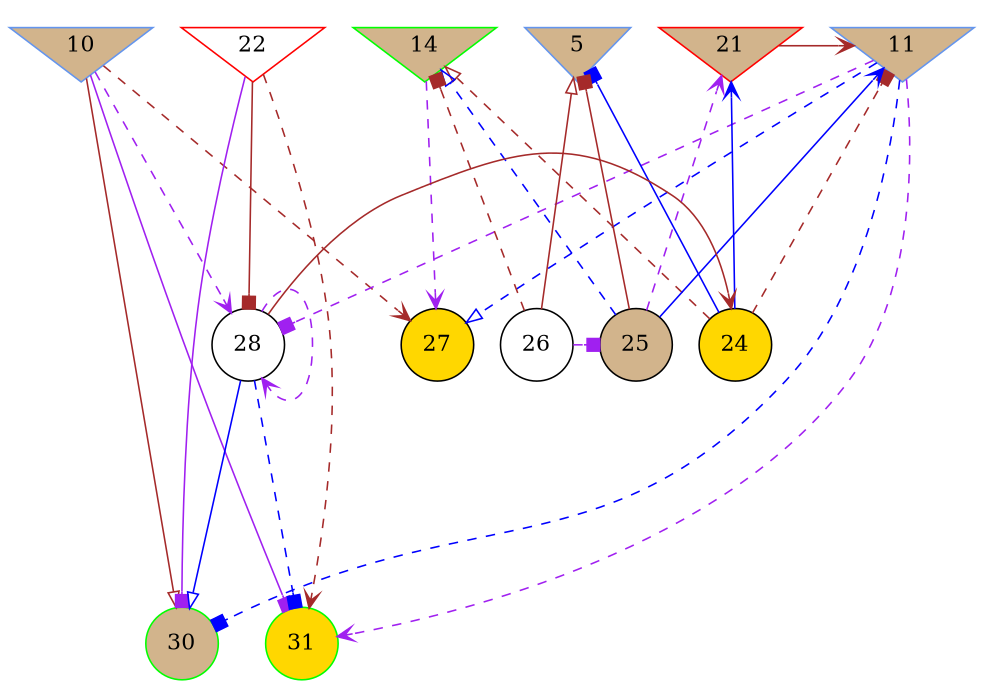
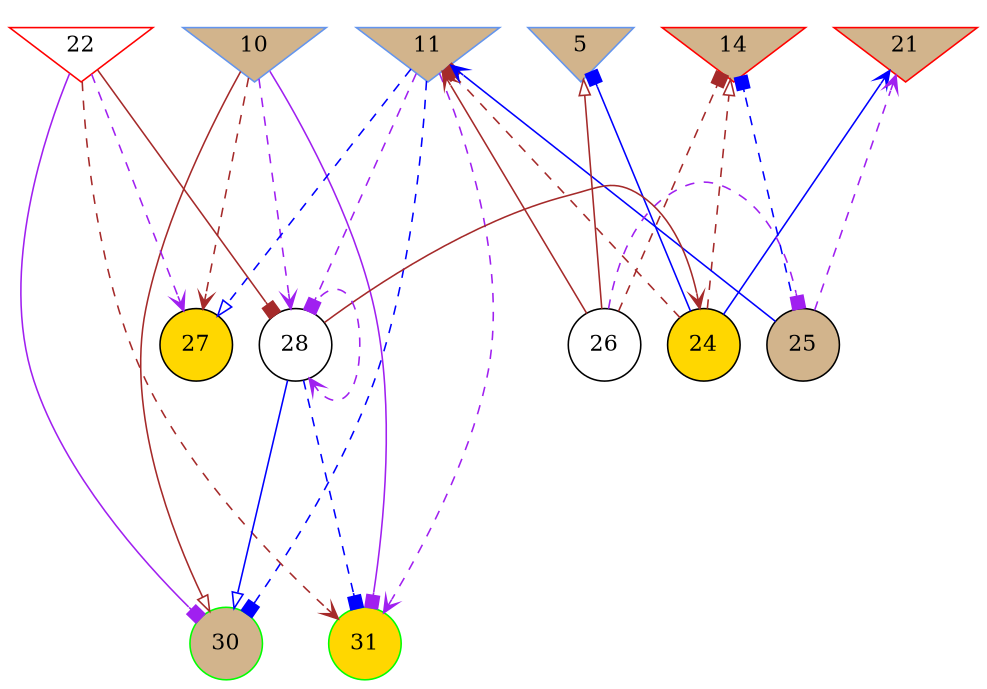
(425, 46) -> (734, 46)
(809, 46) -> (519, 199)
(431, 198) -> (135, 185)
(533, 199) -> (770, 201)
(608, 200) -> none
